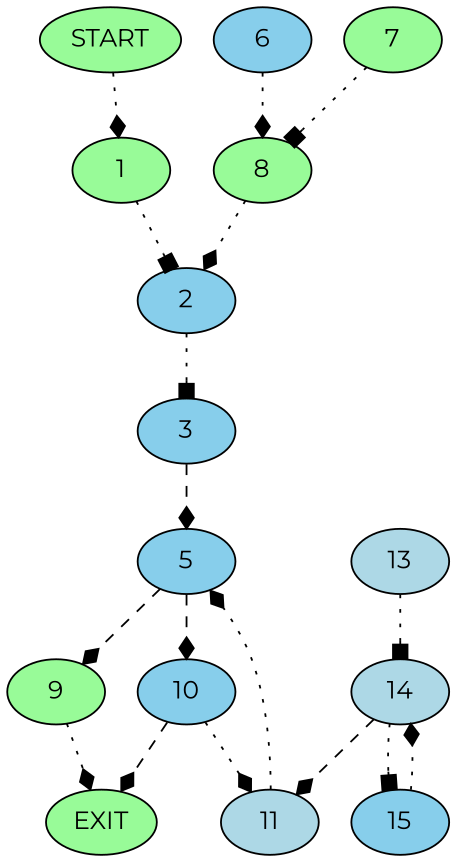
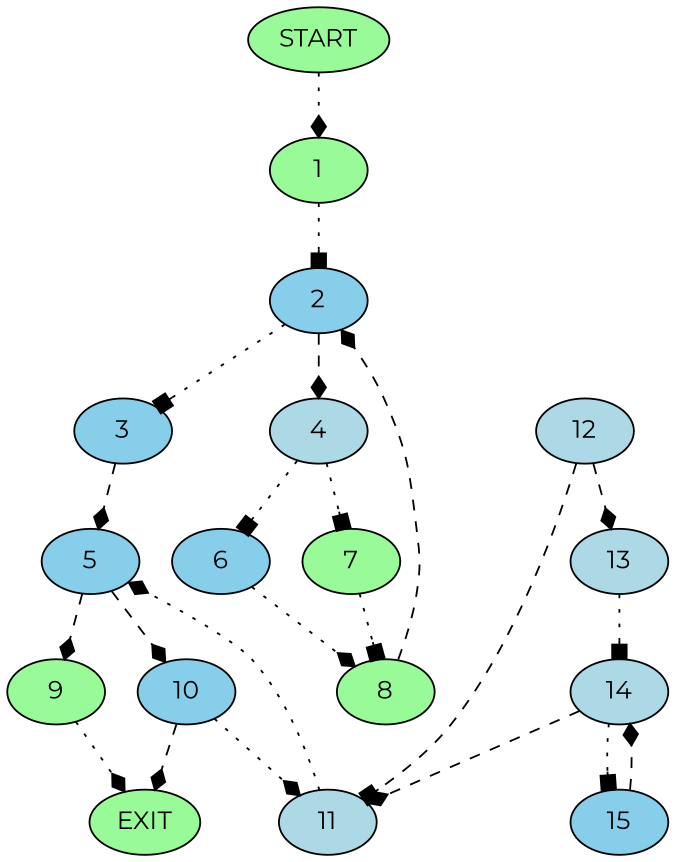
(230, 226) -> (413, 499)
none -> (319, 431)
none -> (585, 431)
(412, 768) -> (631, 768)
